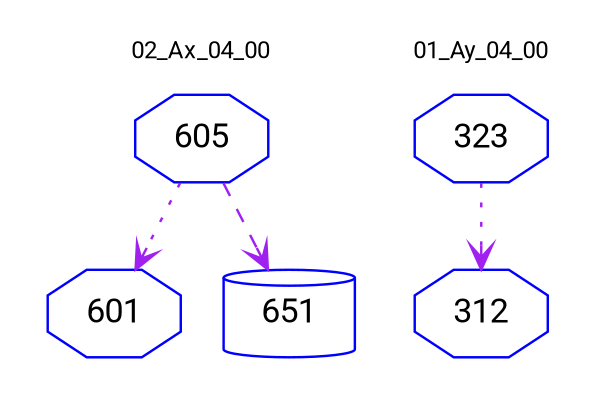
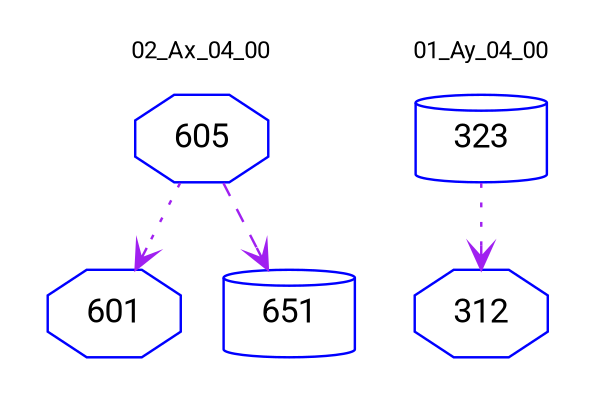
(481, 139) -> (481, 139)
